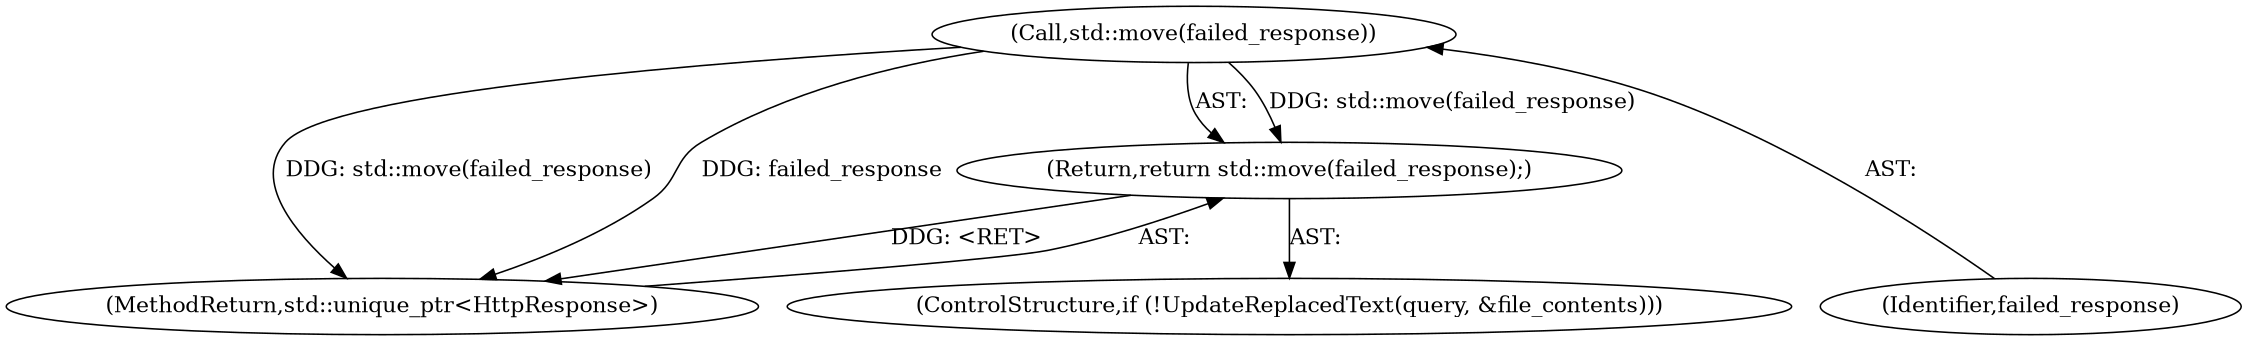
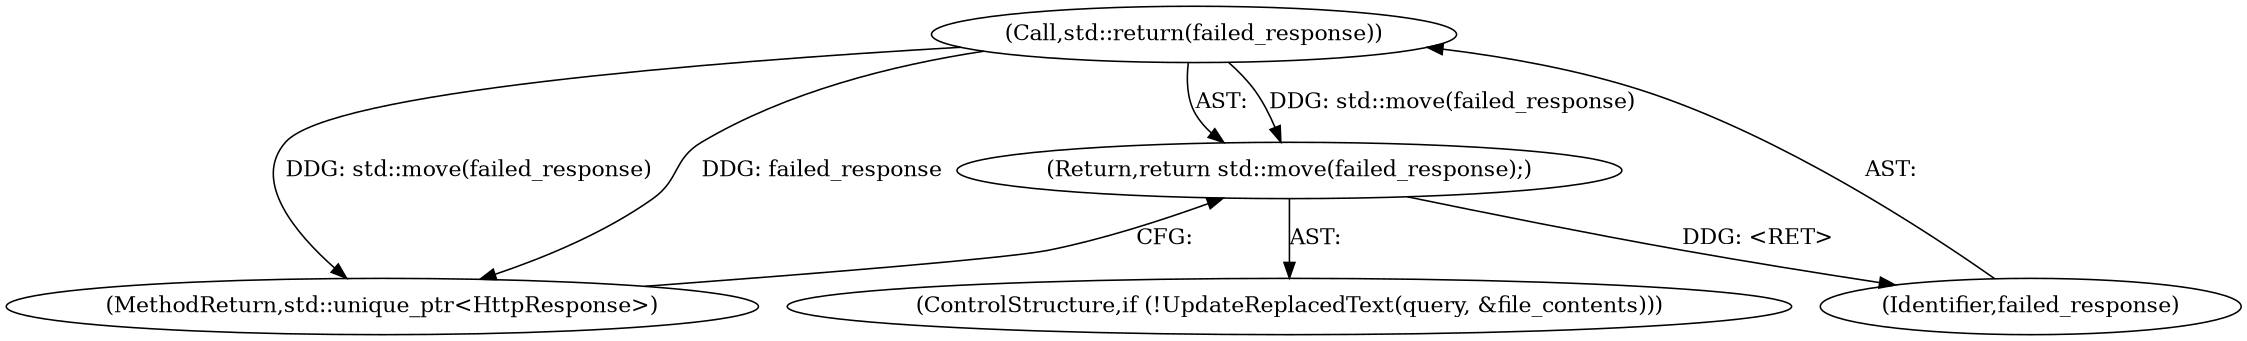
(1194, 34) -> (1194, 34)
(846, 237) -> (1643, 243)
(1168, 238) -> (1168, 238)
